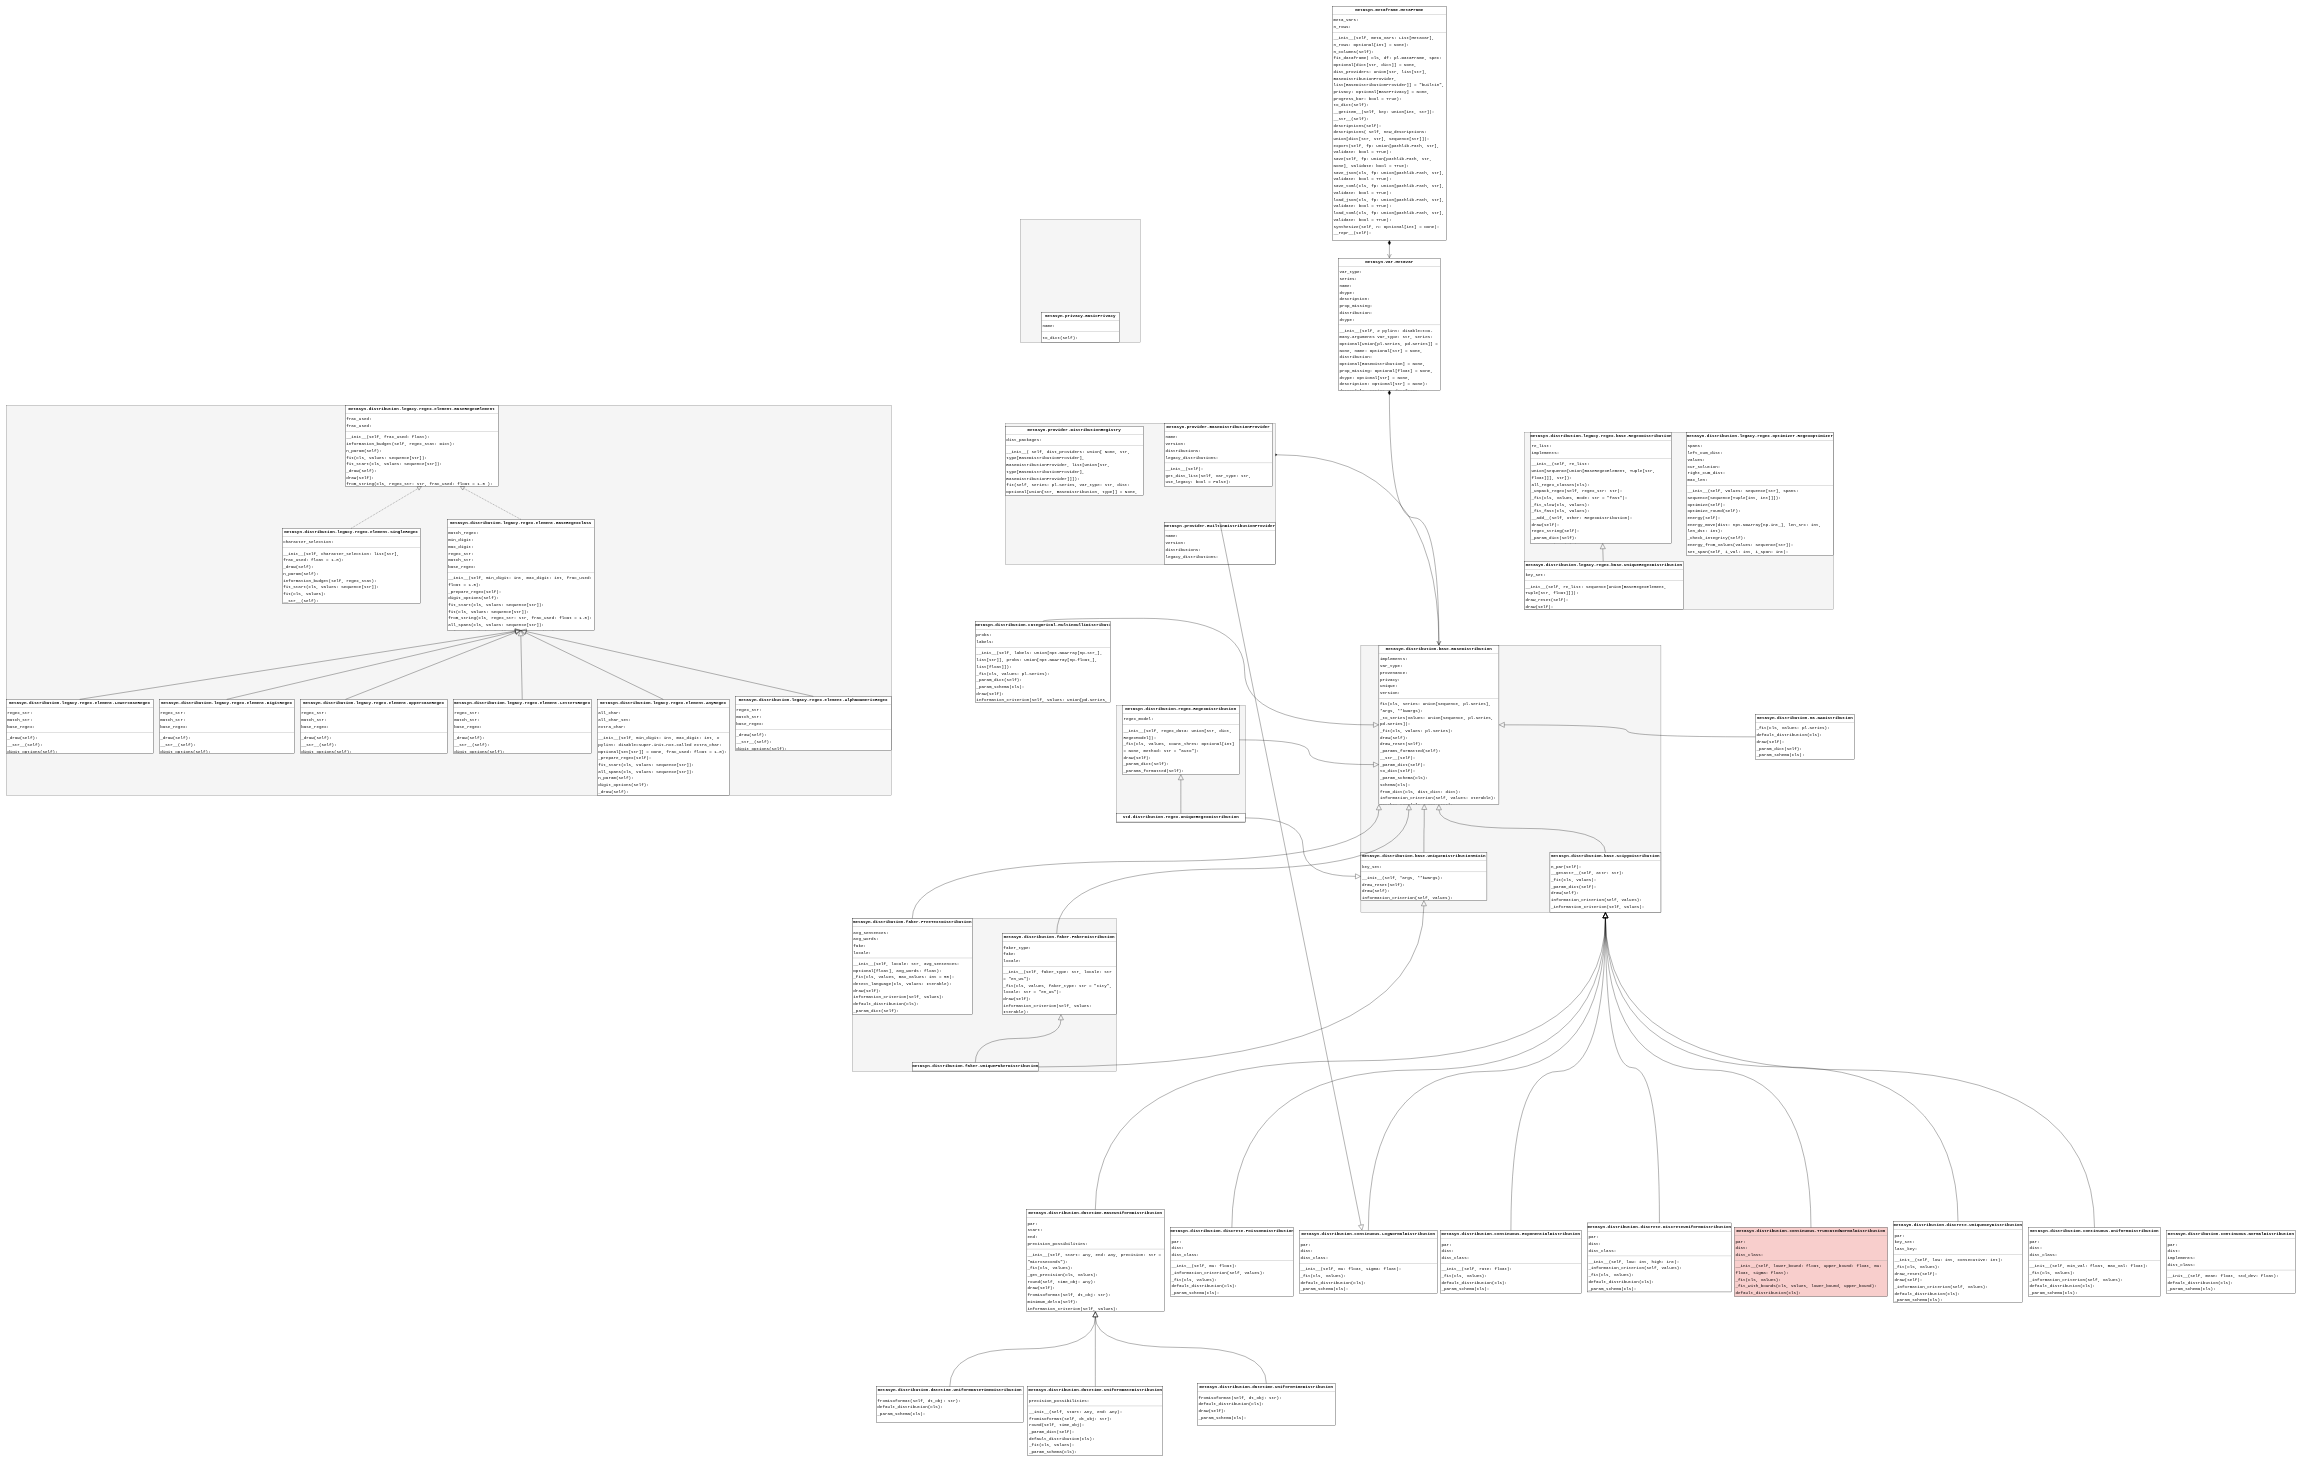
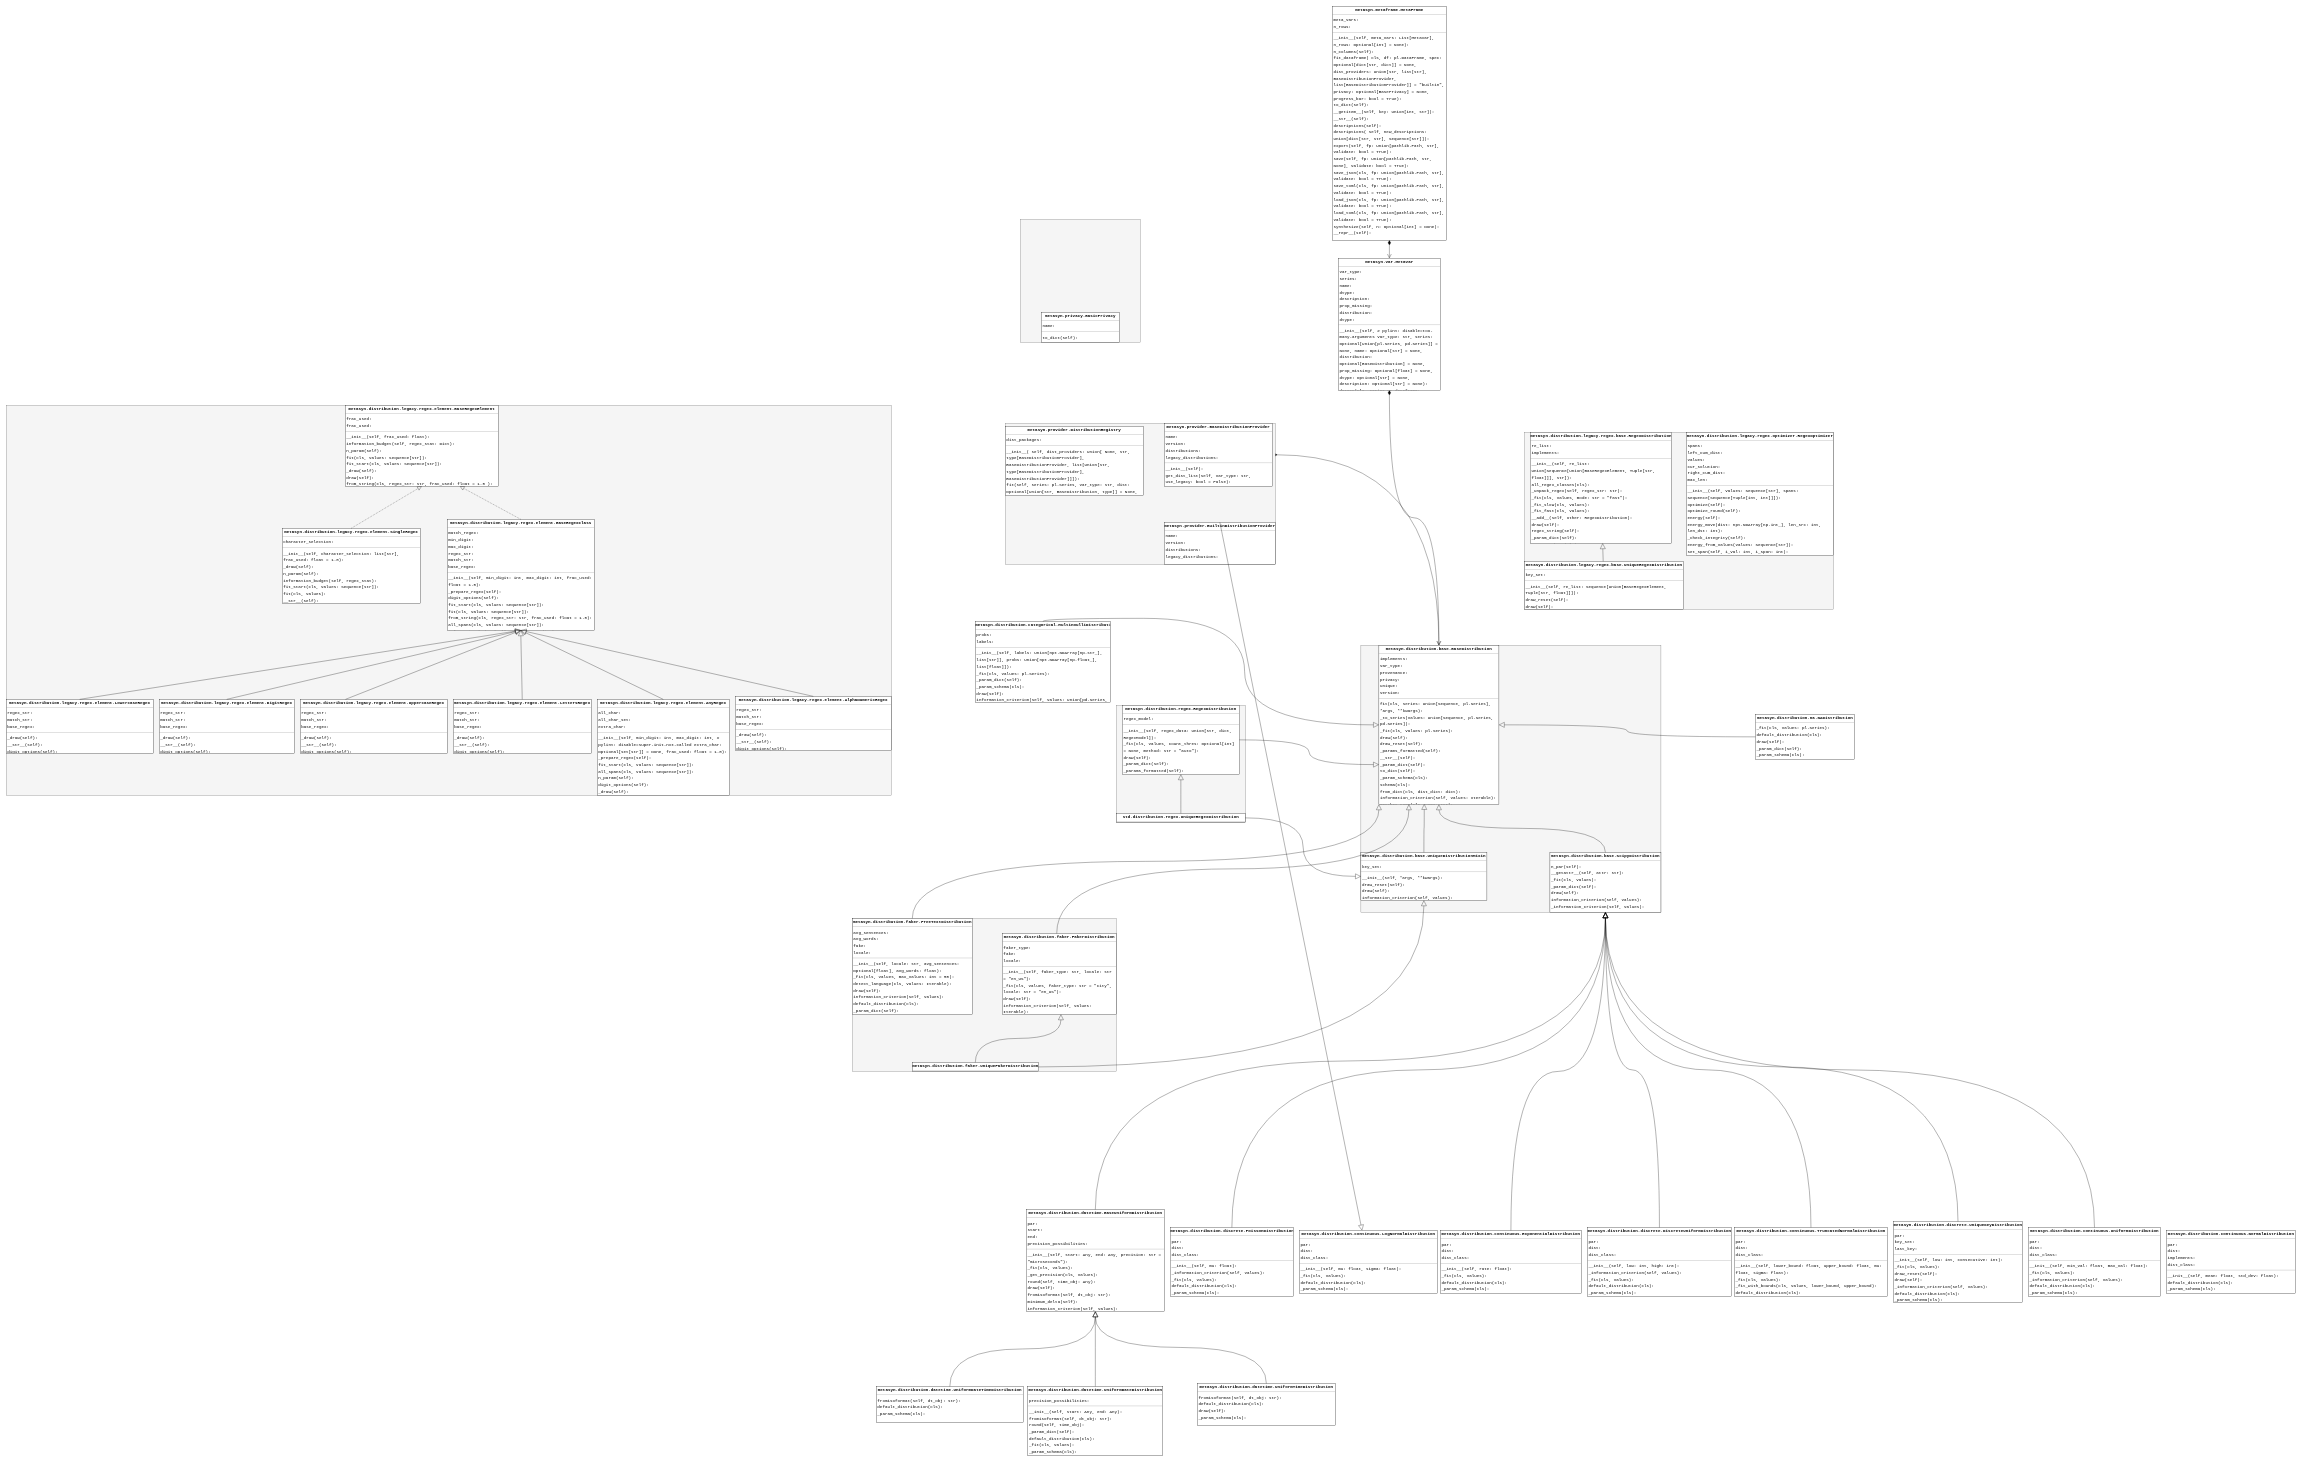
(1462, 1073) -> none
(1659, 1257) -> (1659, 1262)
(1811, 1262) -> (1811, 1262)
